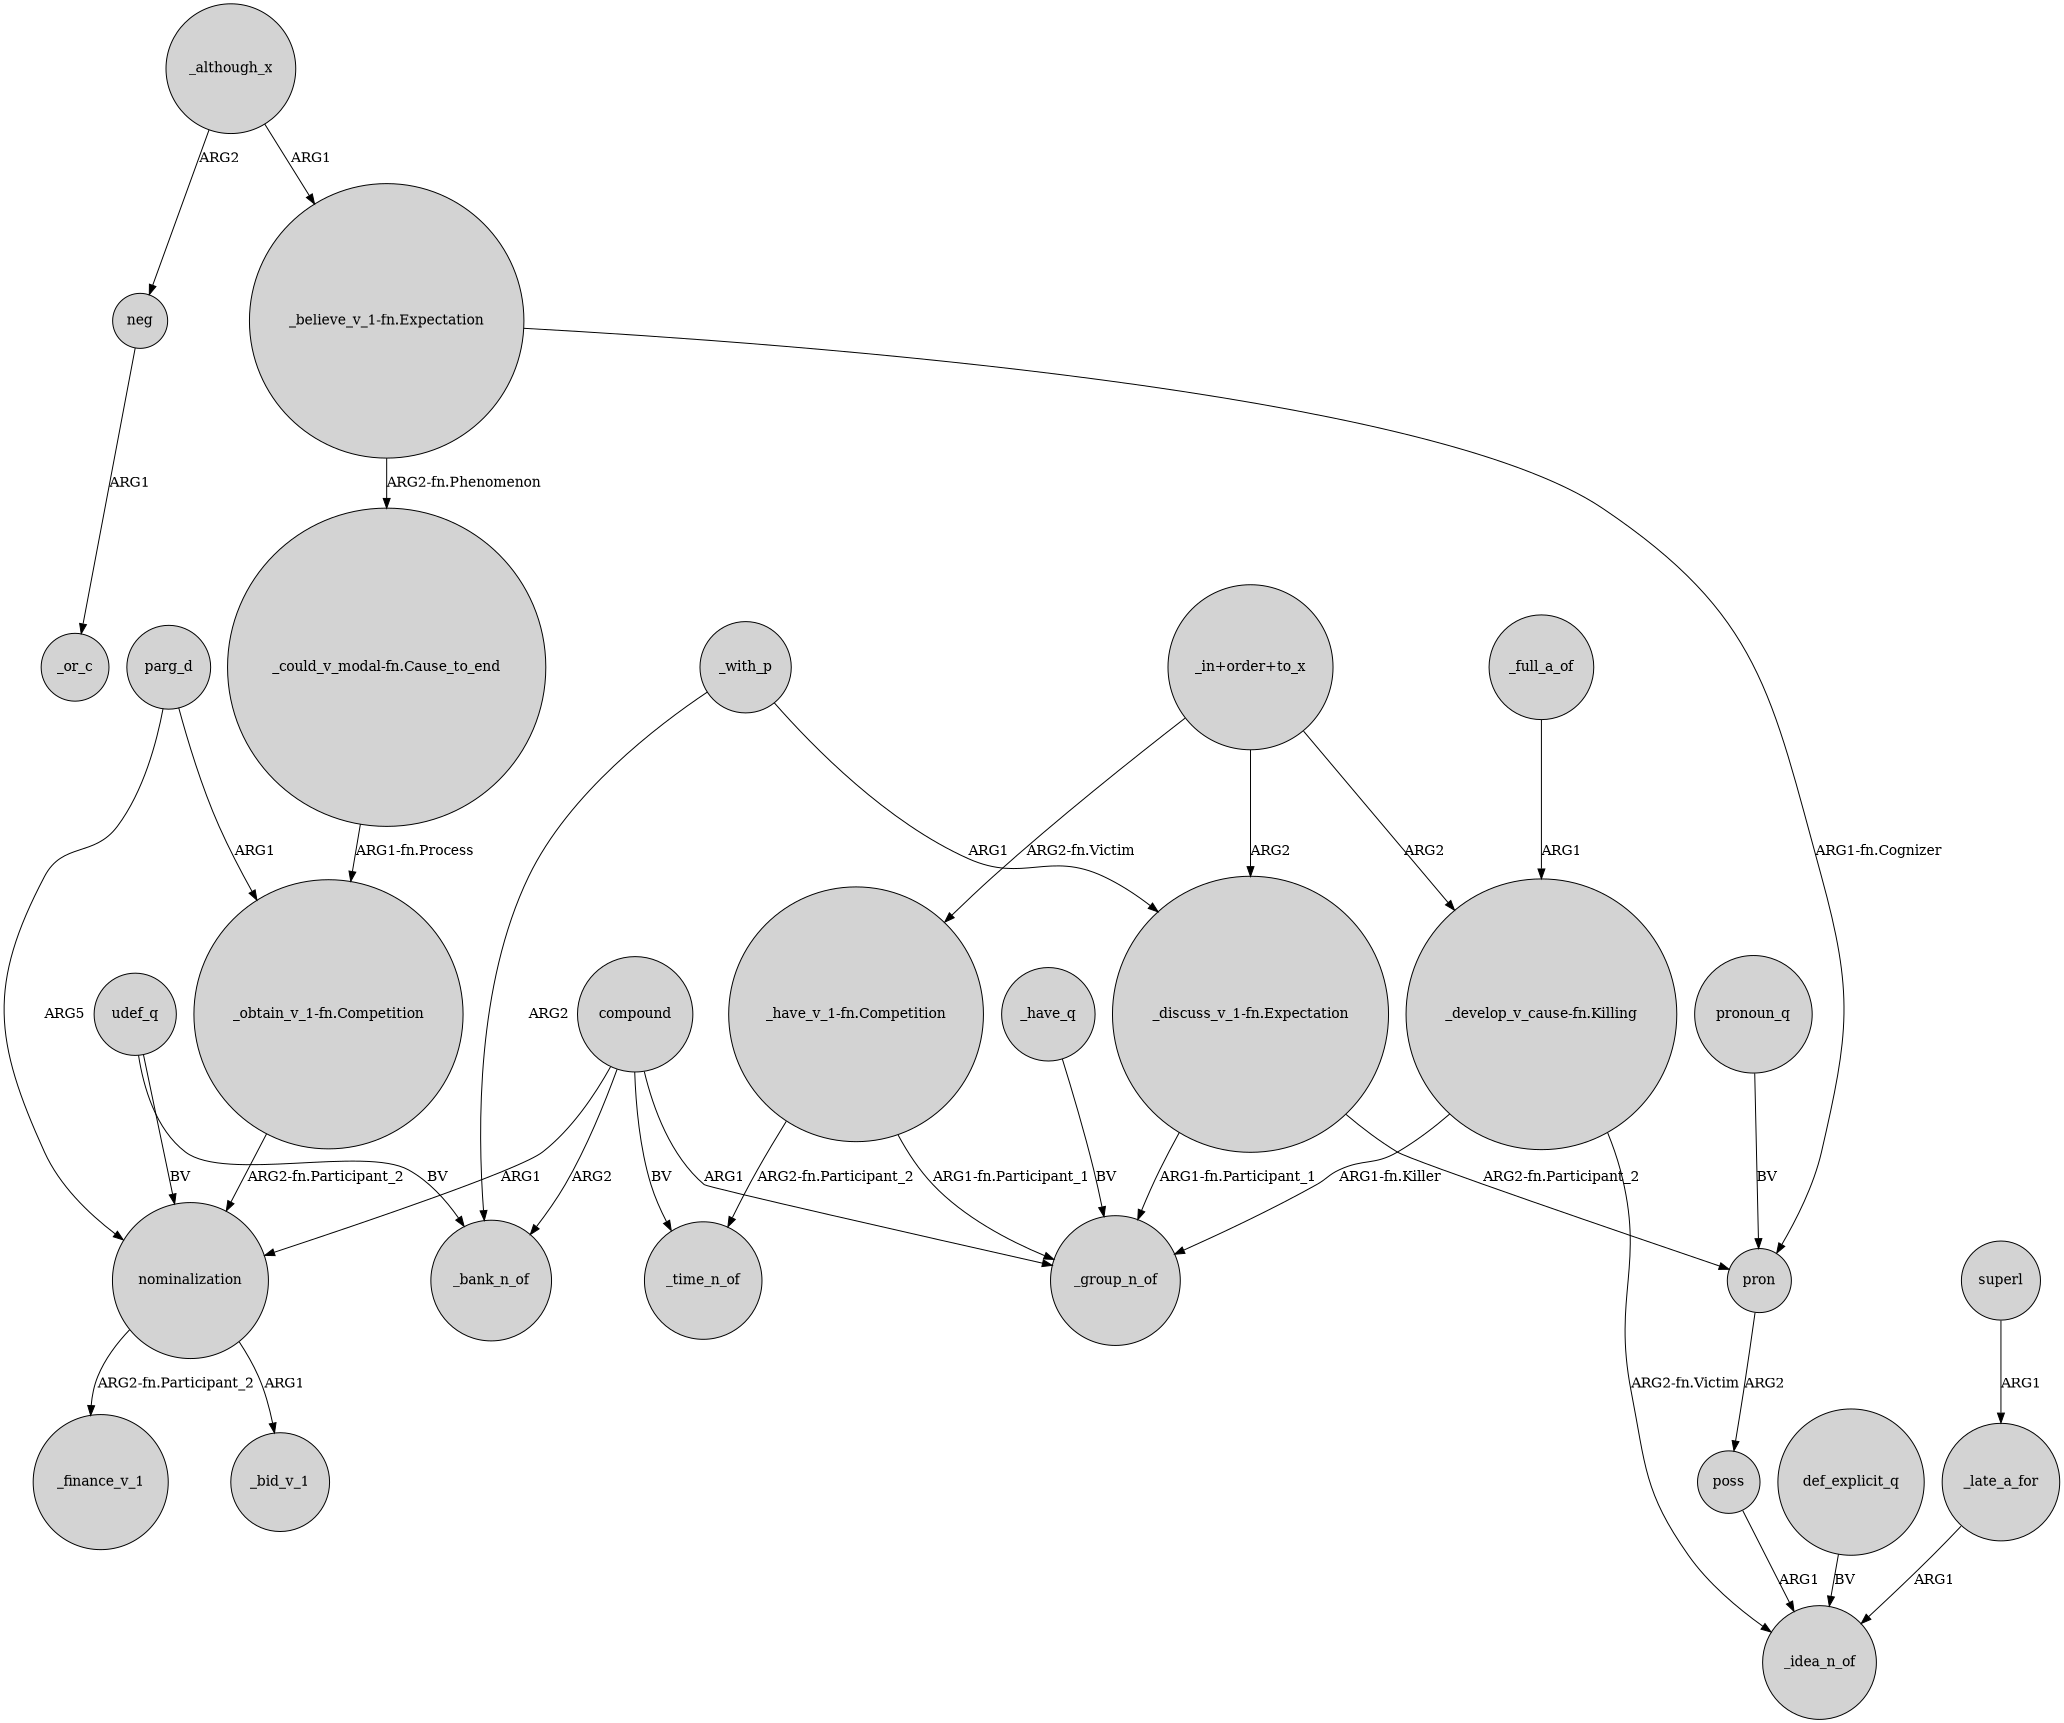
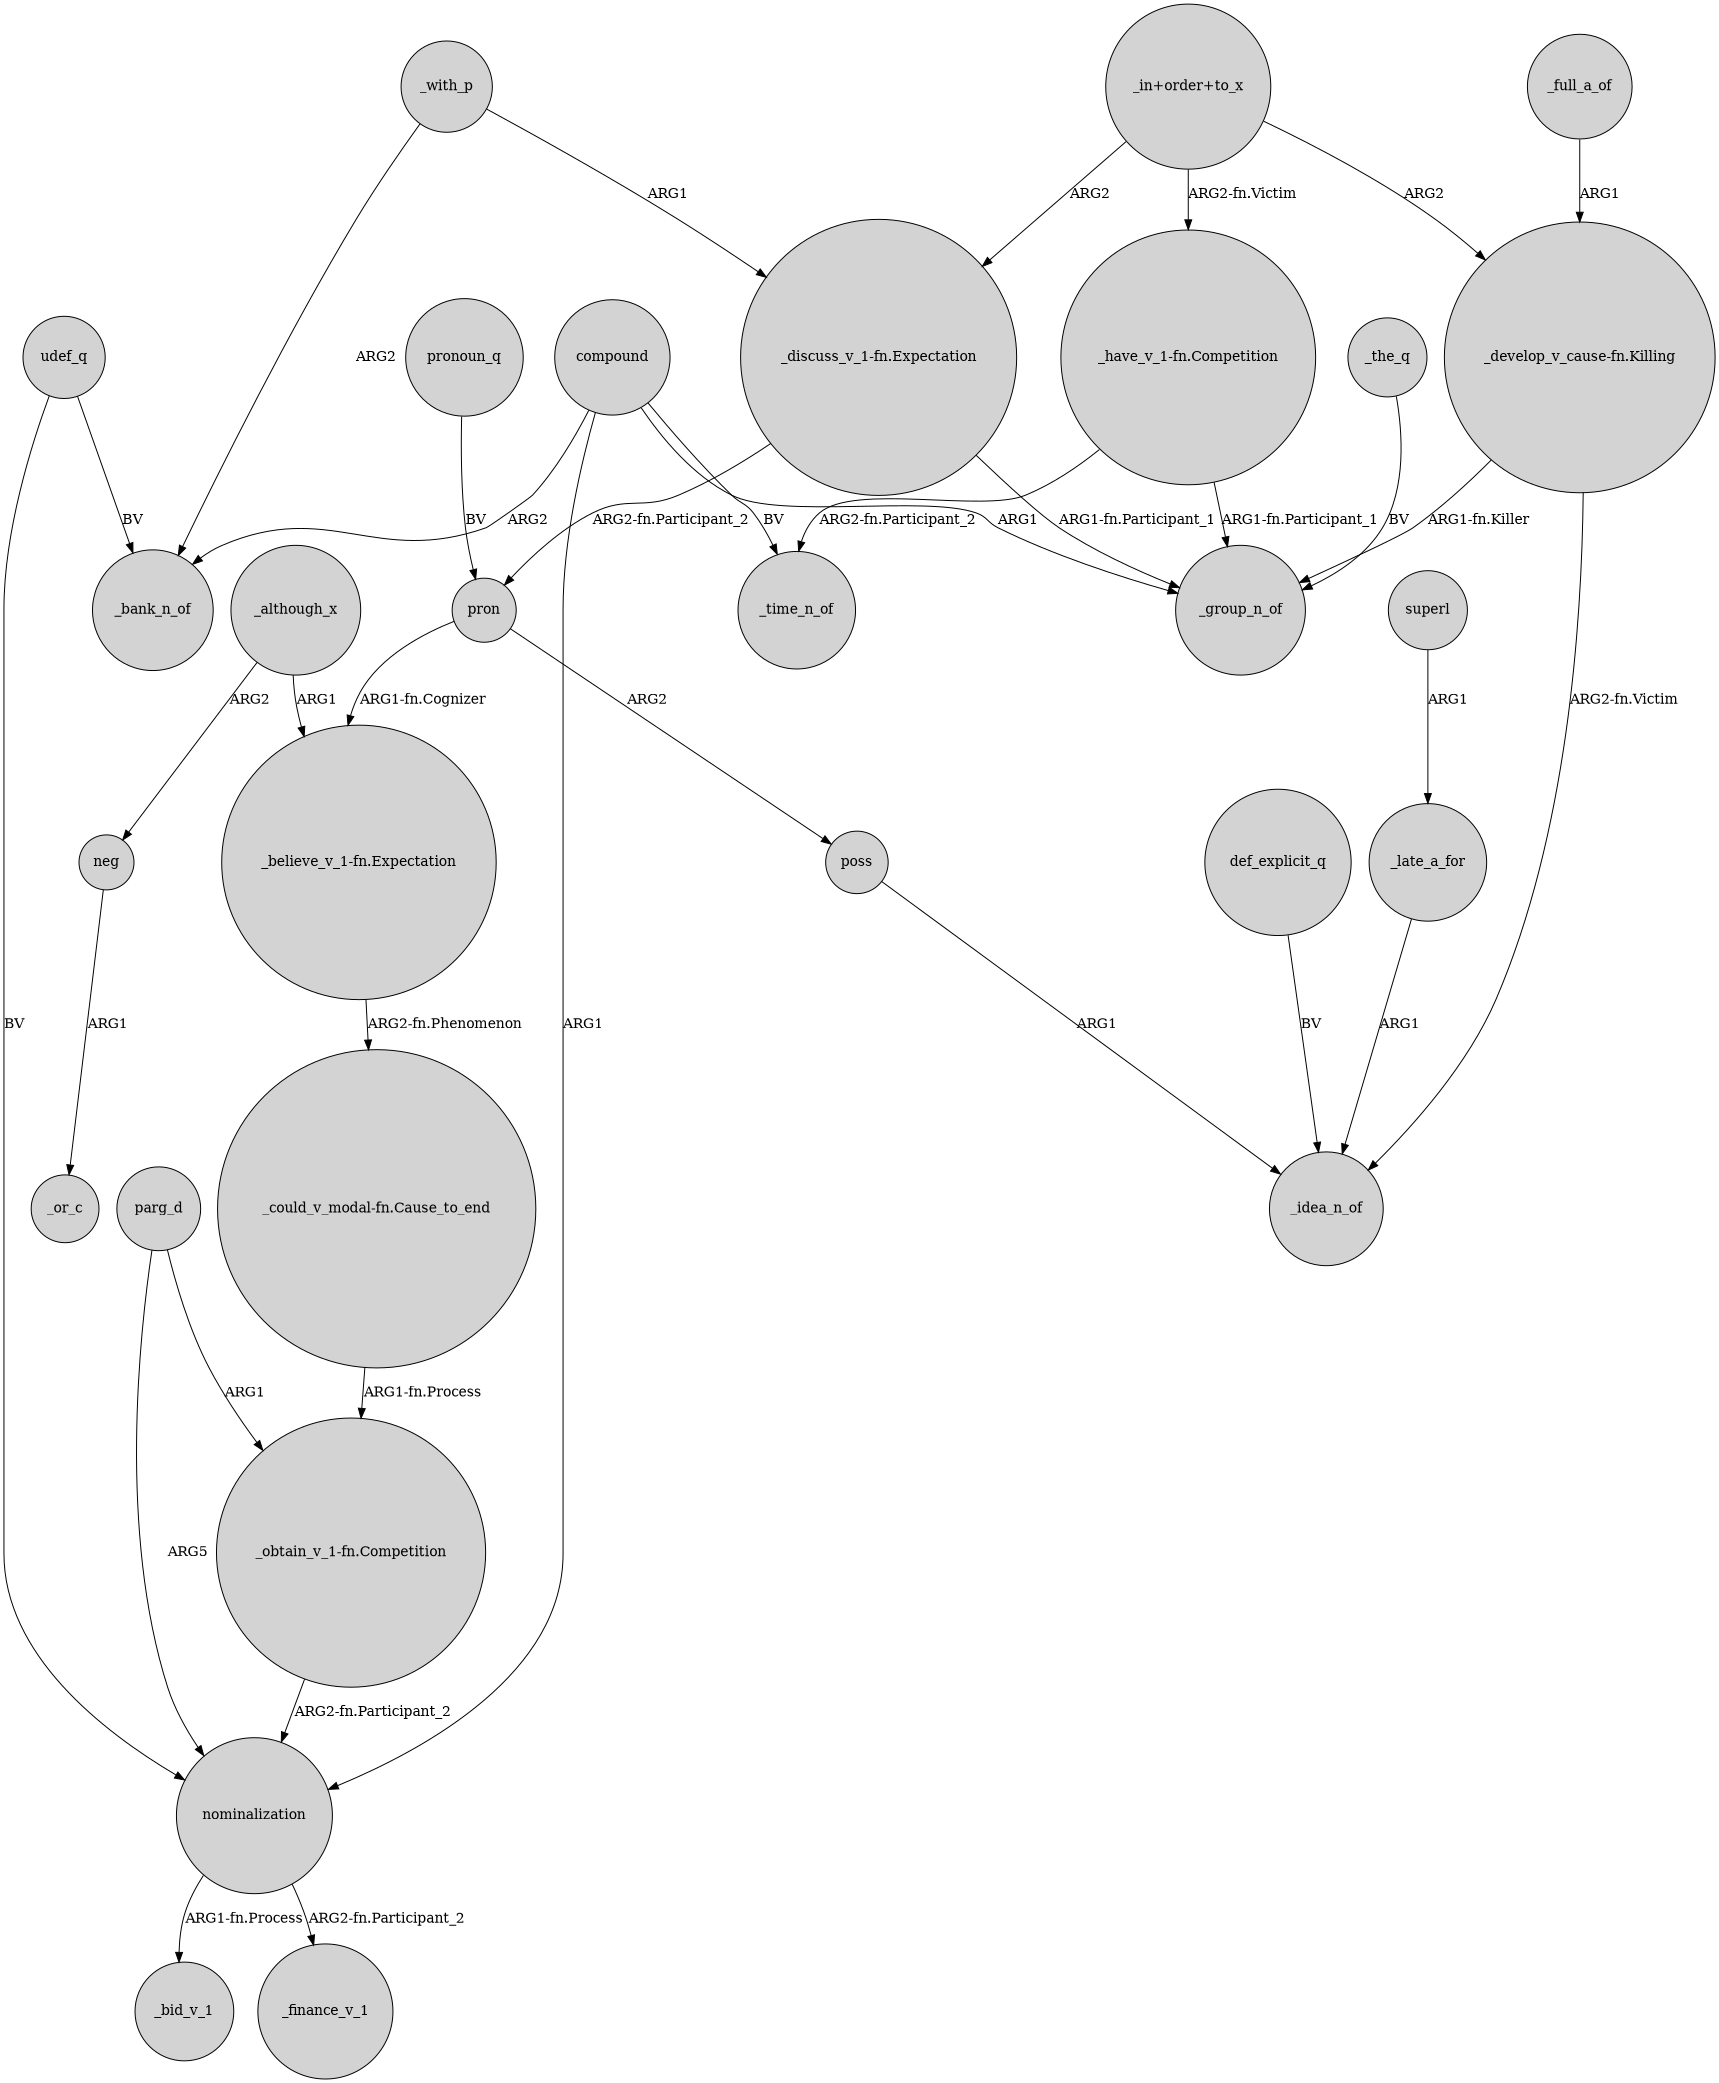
(1475, 455) -> (391, 657)
(1048, 1014) -> (1387, 357)
(285, 1384) -> (245, 1919)
